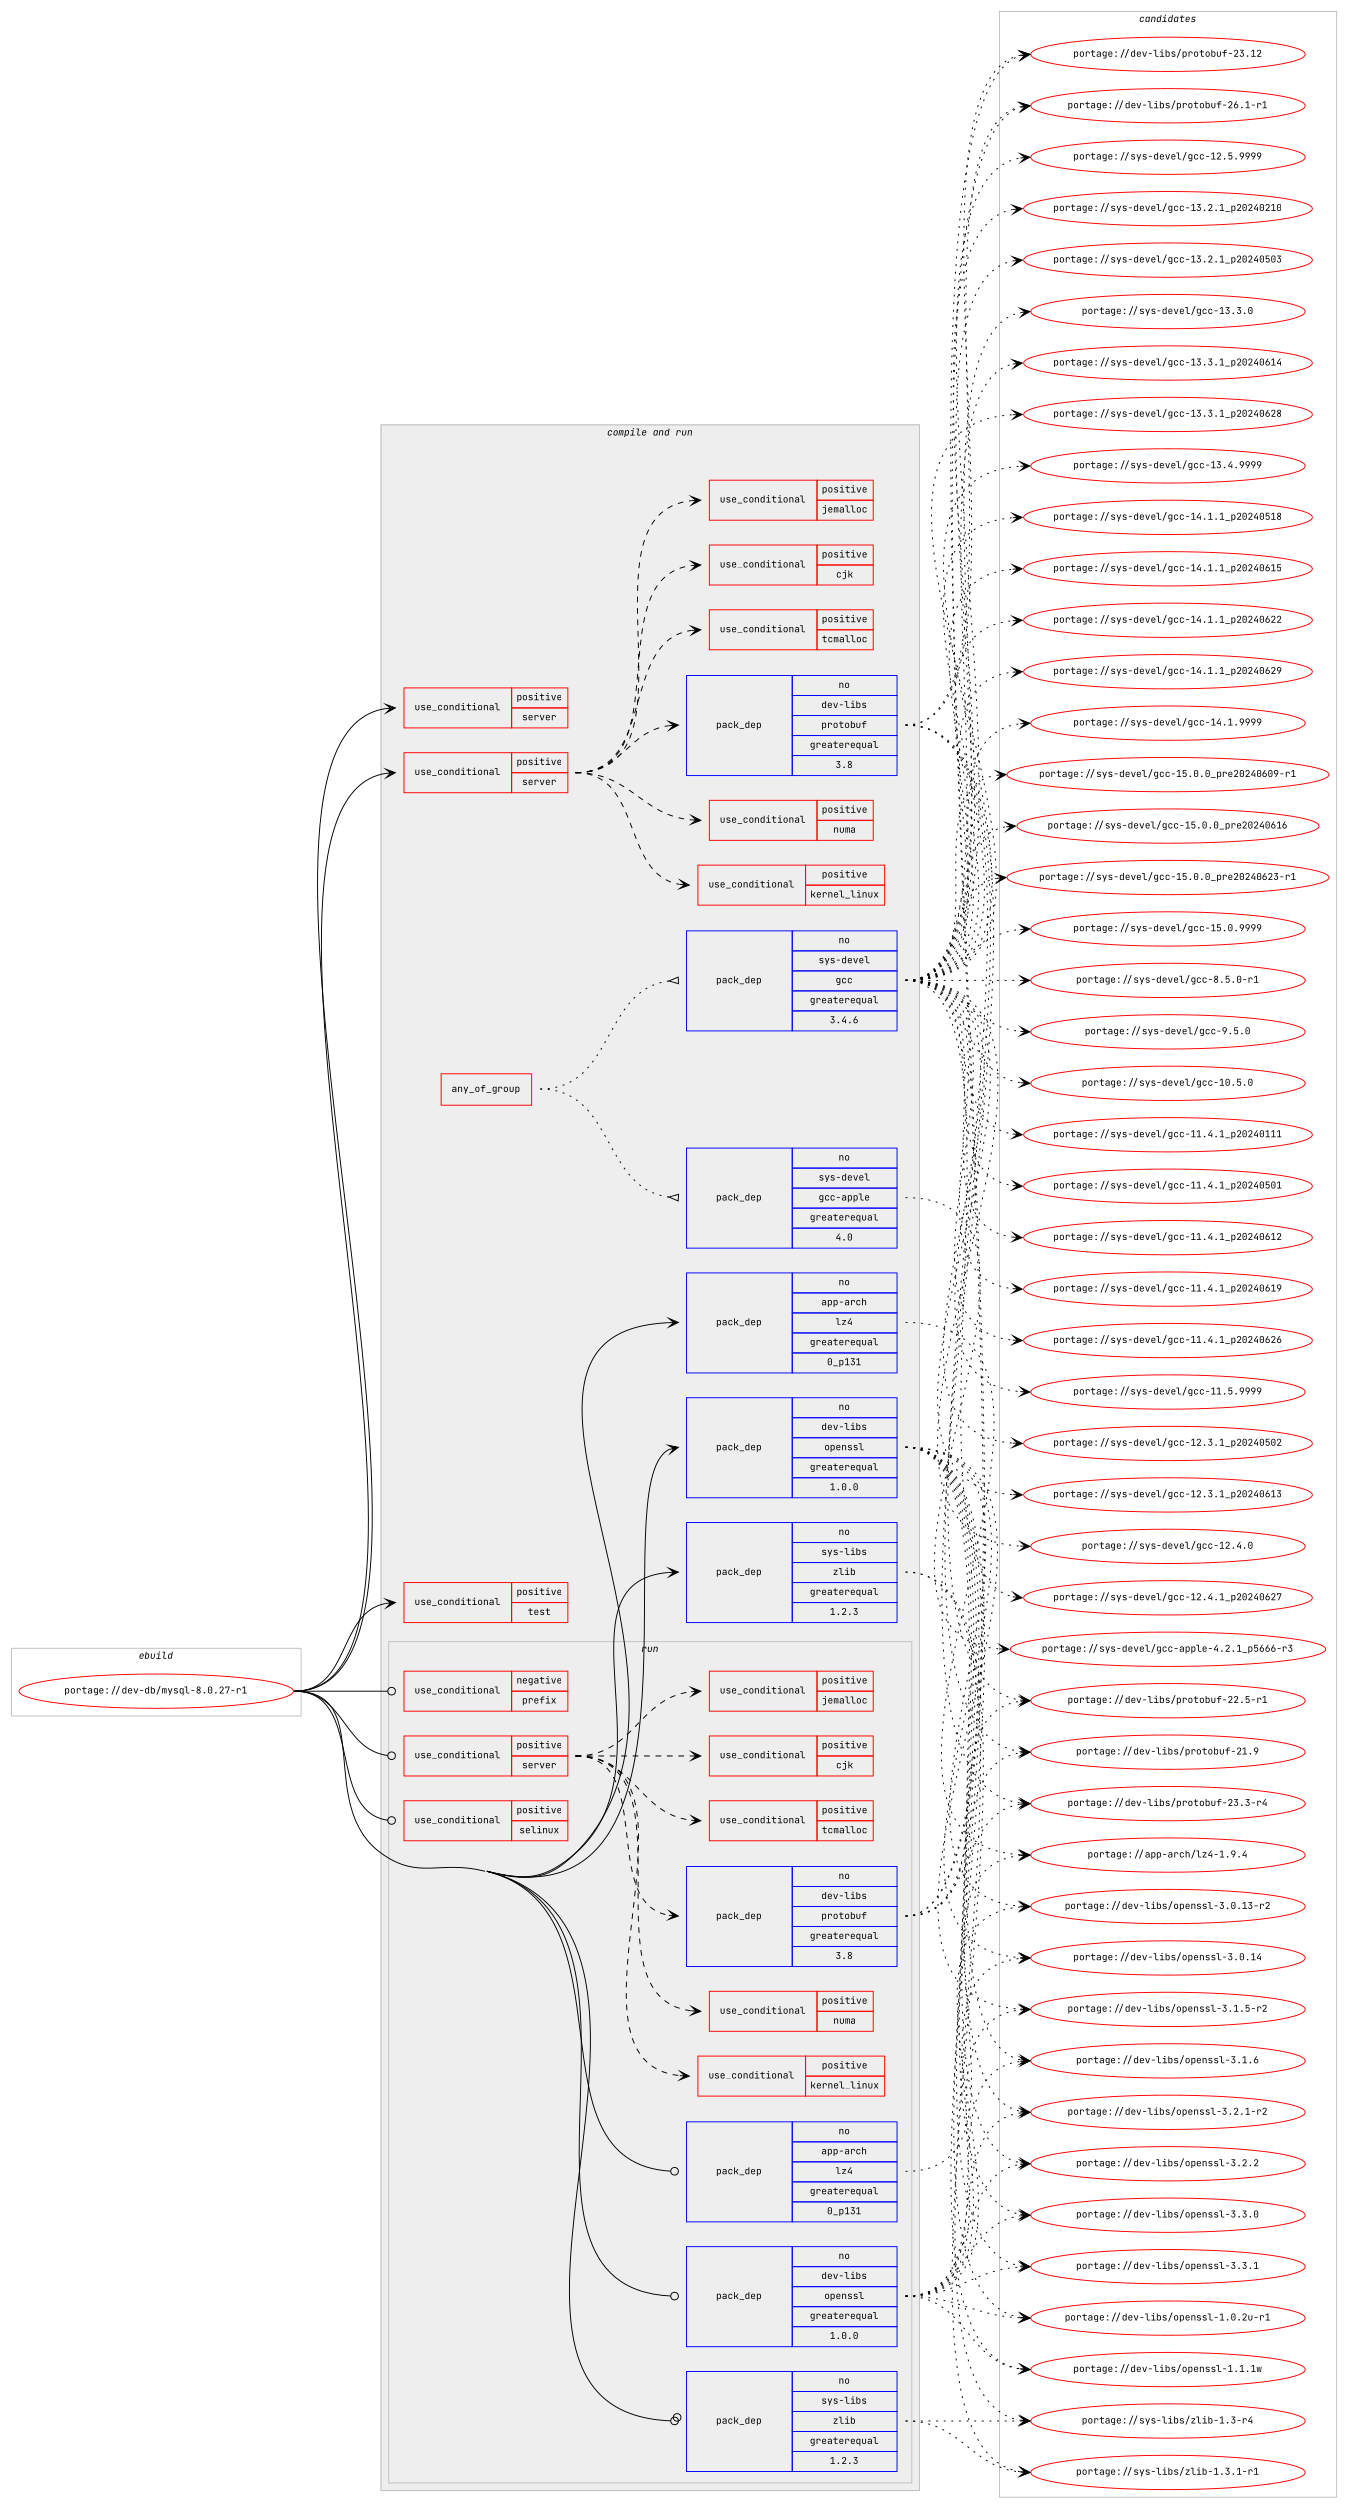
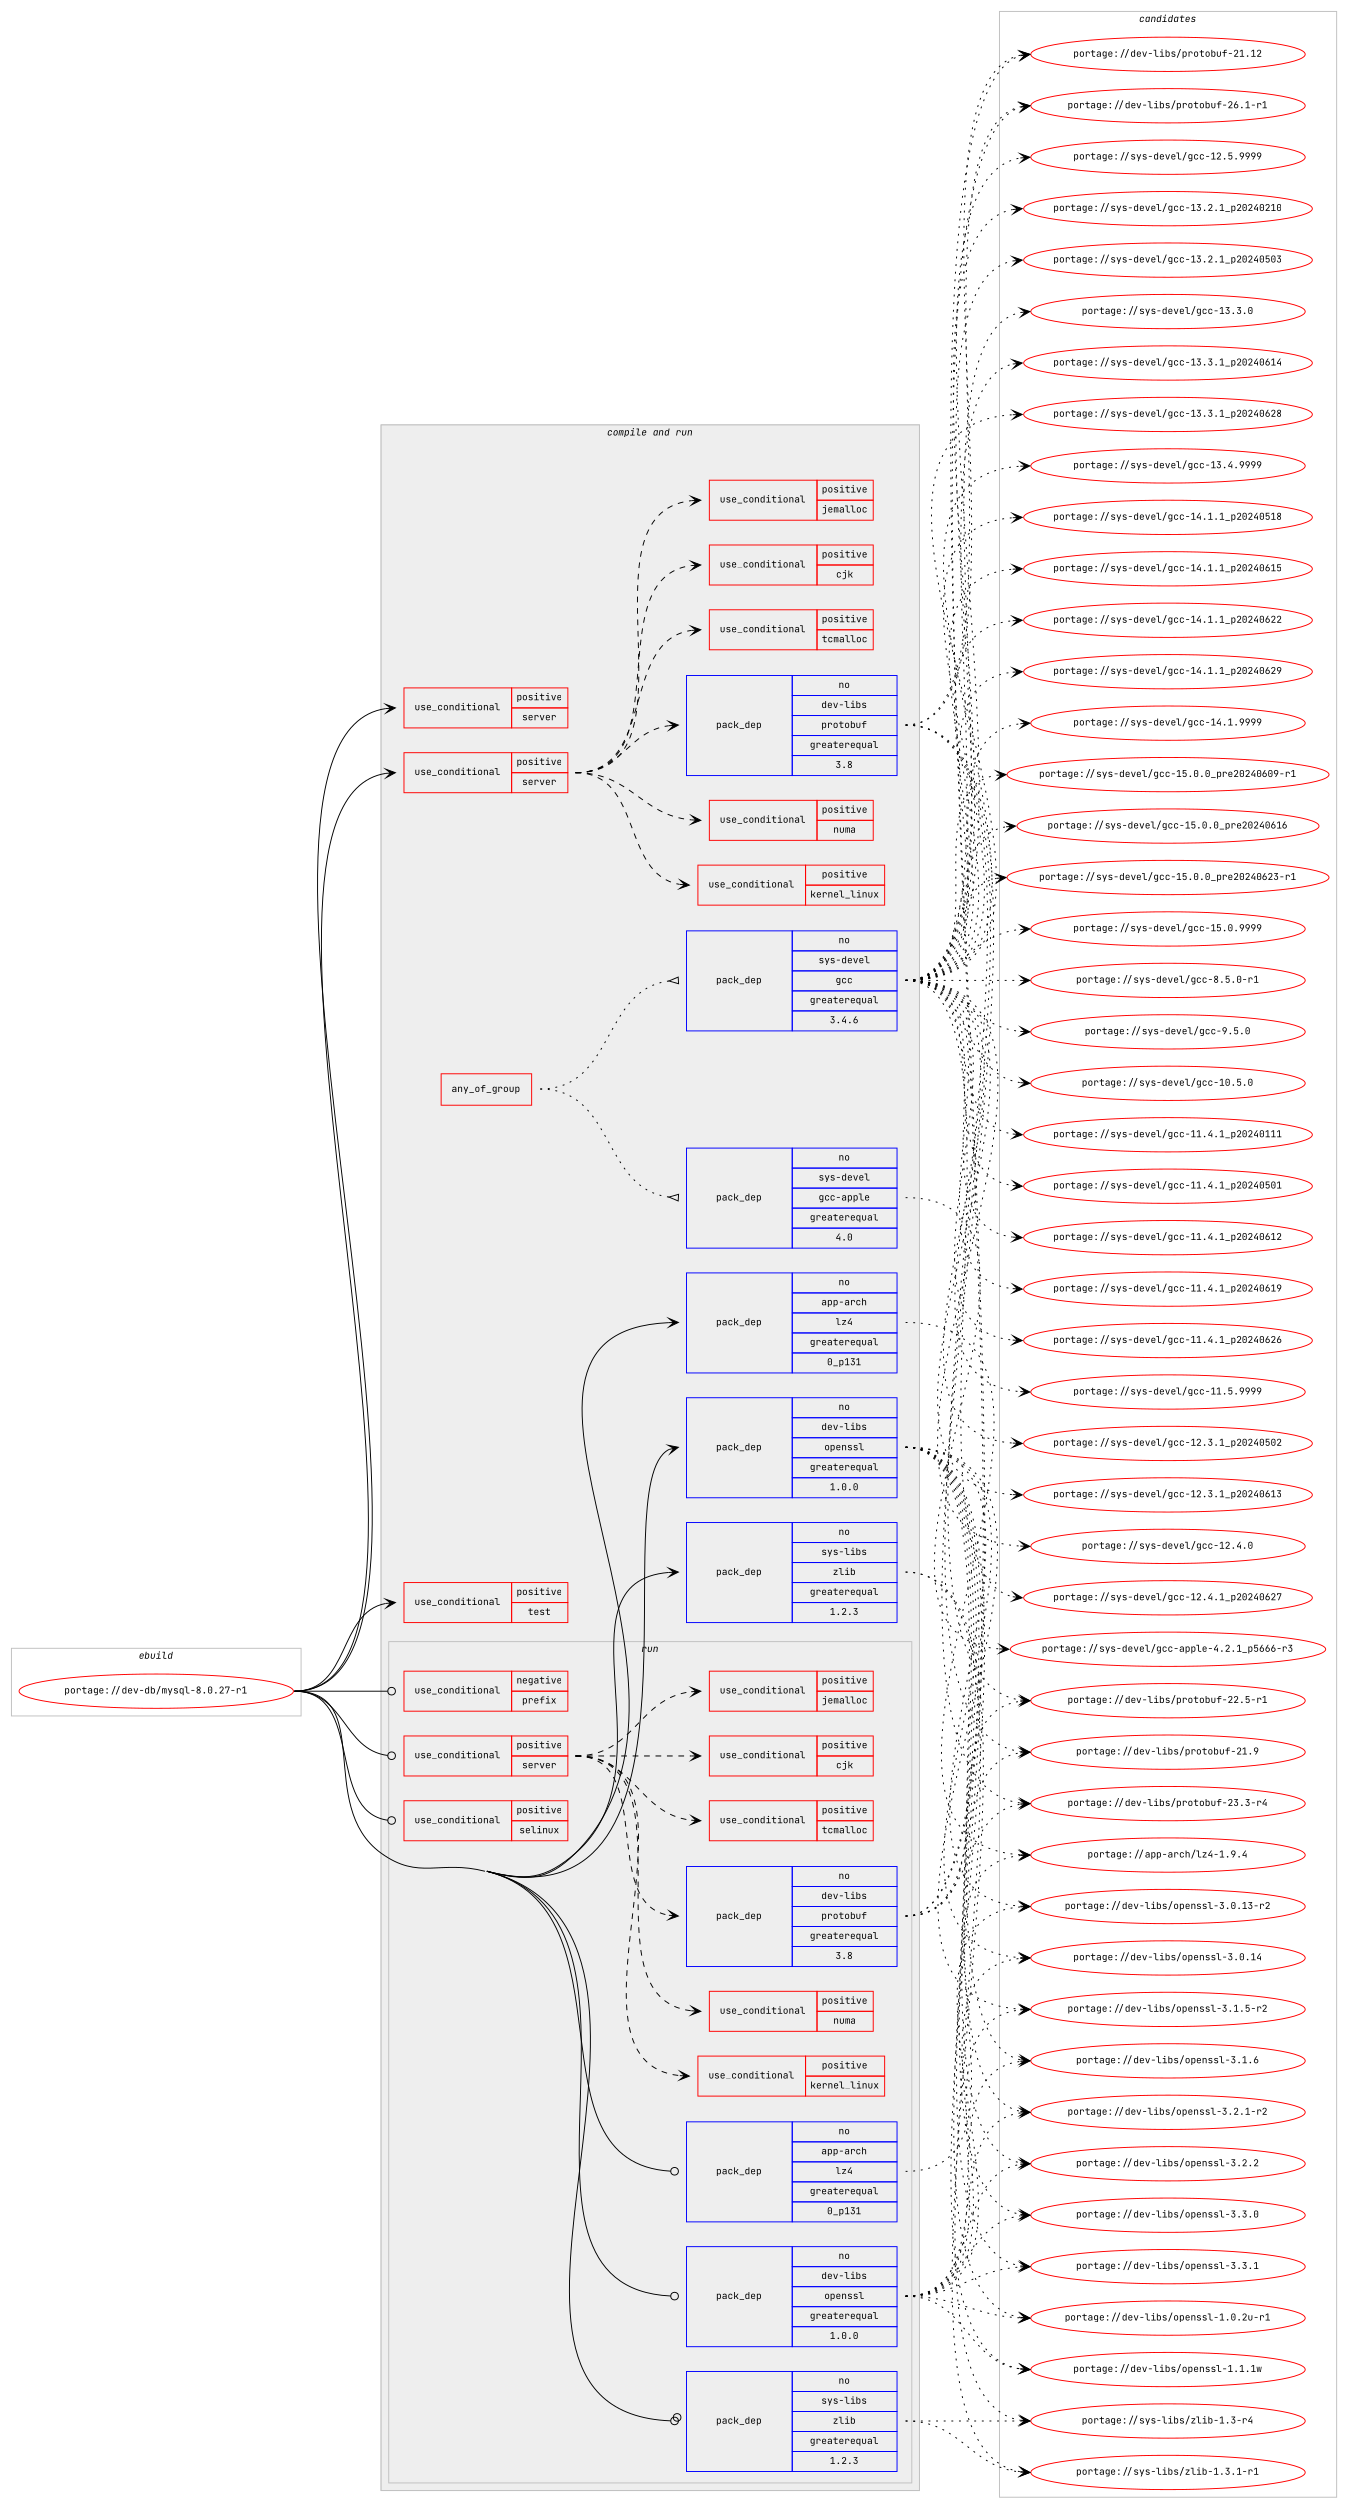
(1168, 54) -> (1168, 54)
